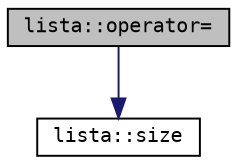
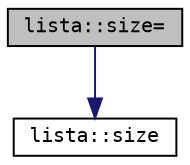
(119, 27) -> (95, 27)
